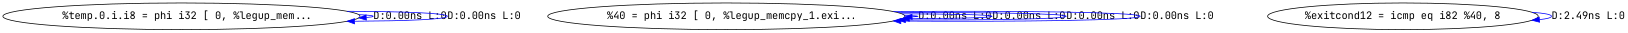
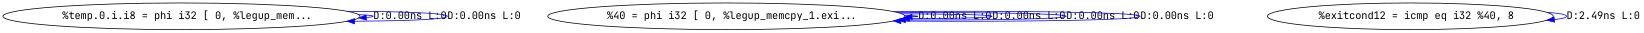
(1403, 16) -> (1410, 16)
